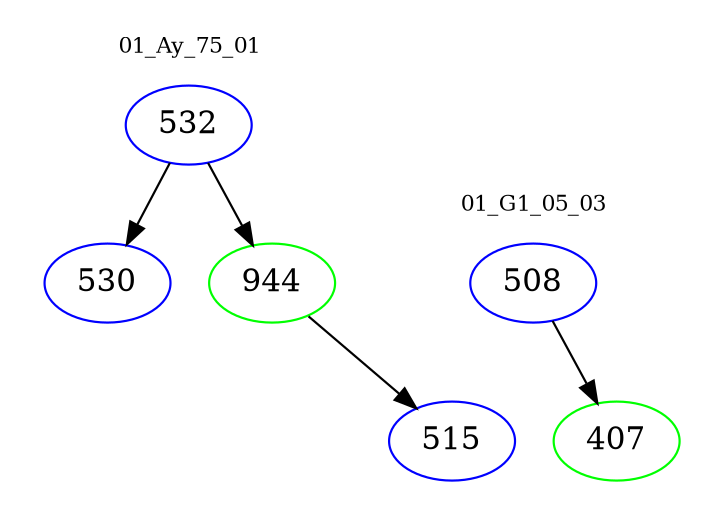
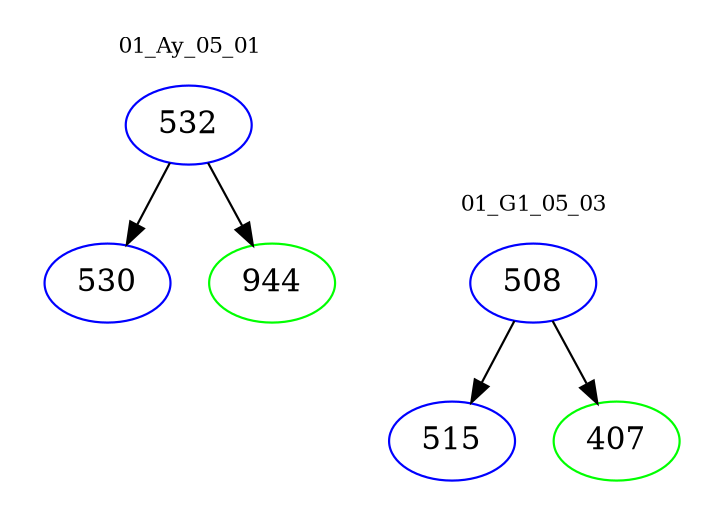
(190, 47) -> (190, 47)
(354, 355) -> (498, 352)
